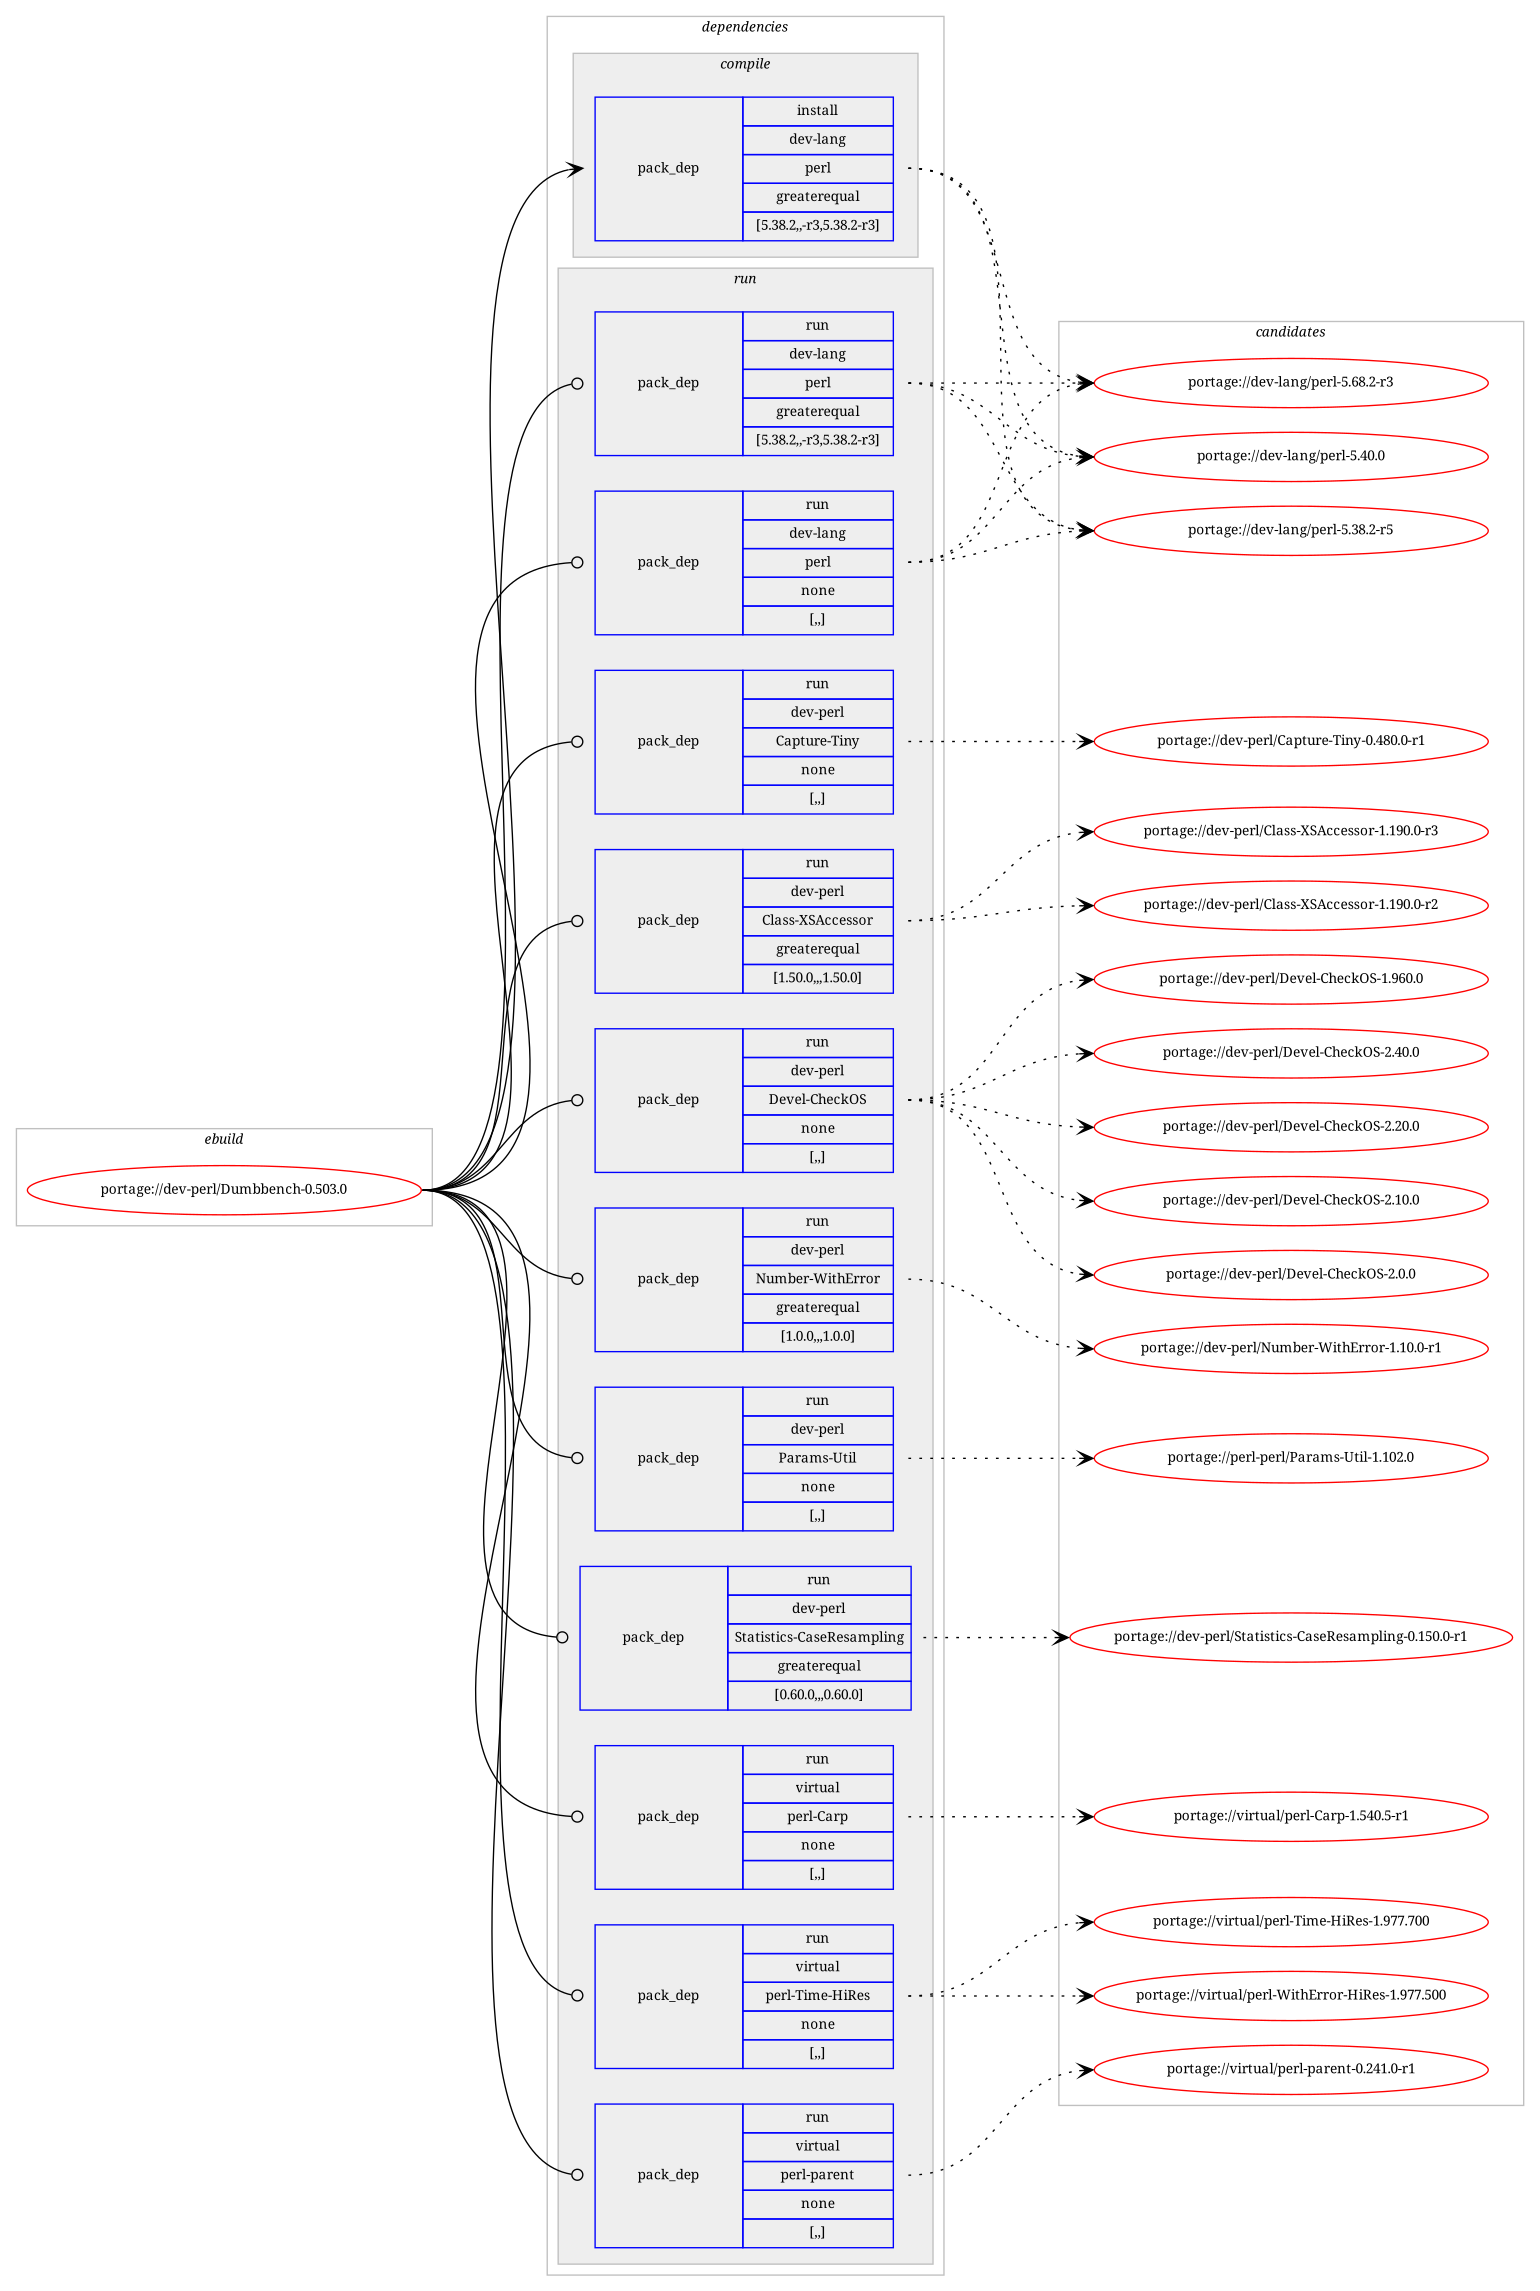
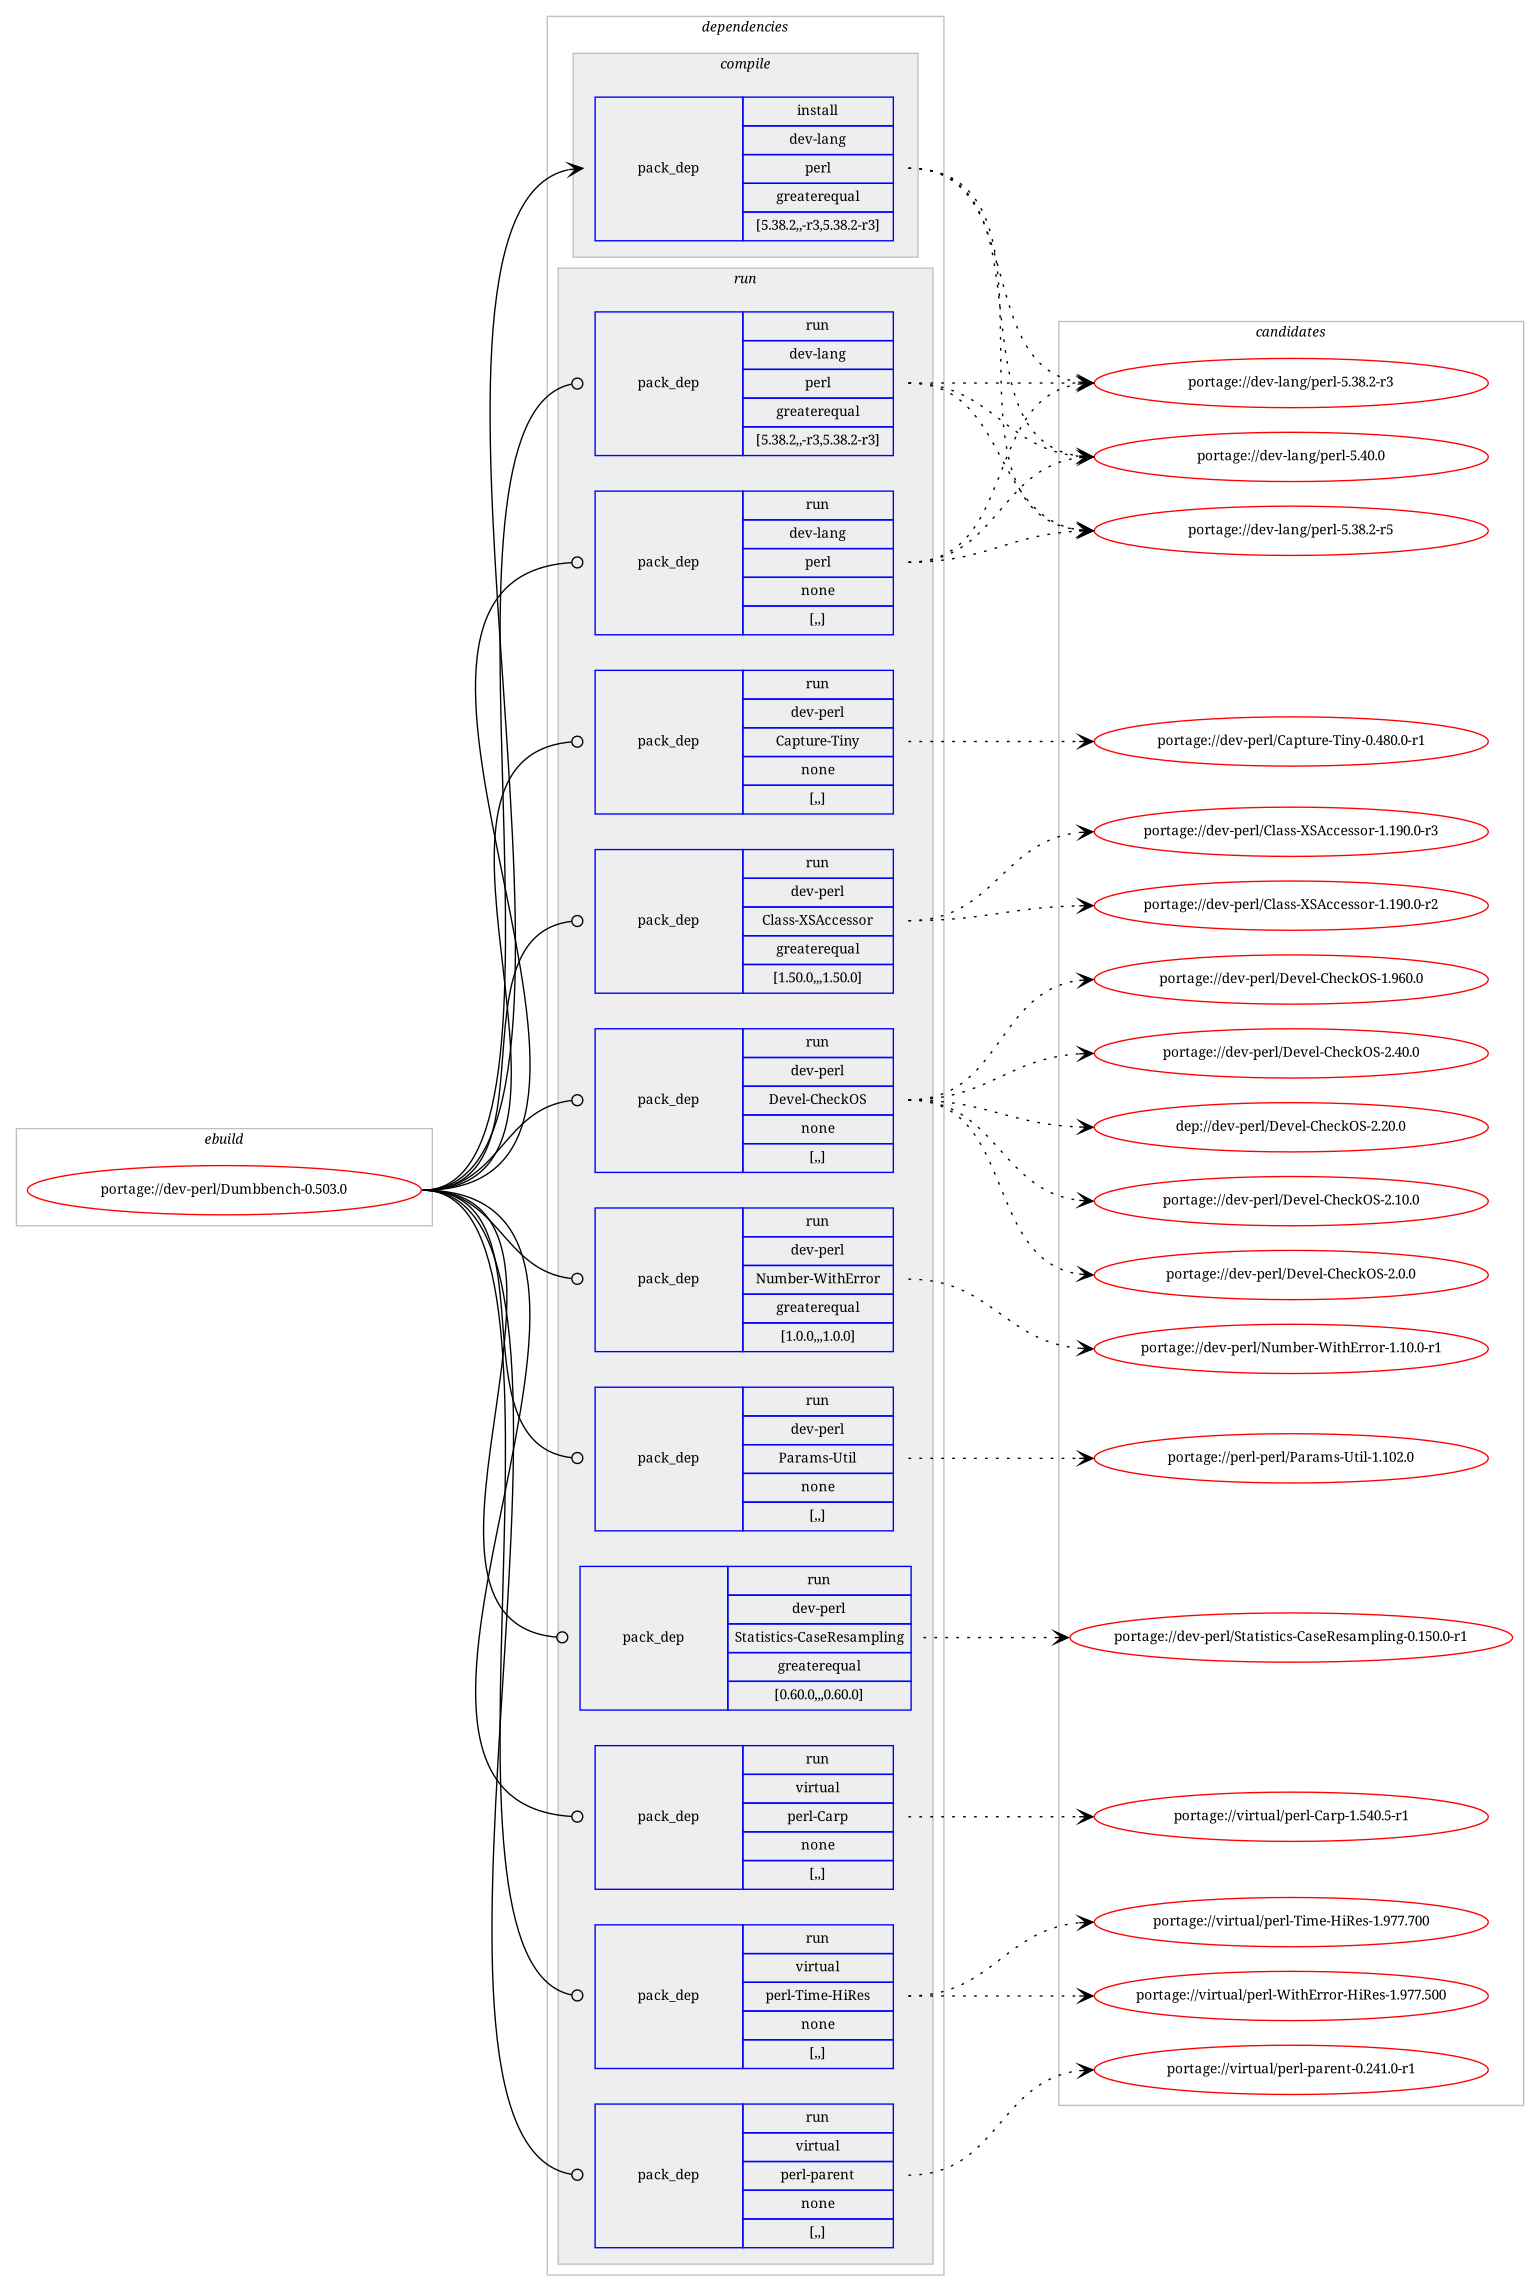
(1291, 383) -> (1291, 383)
(1291, 1127) -> (1291, 1127)
